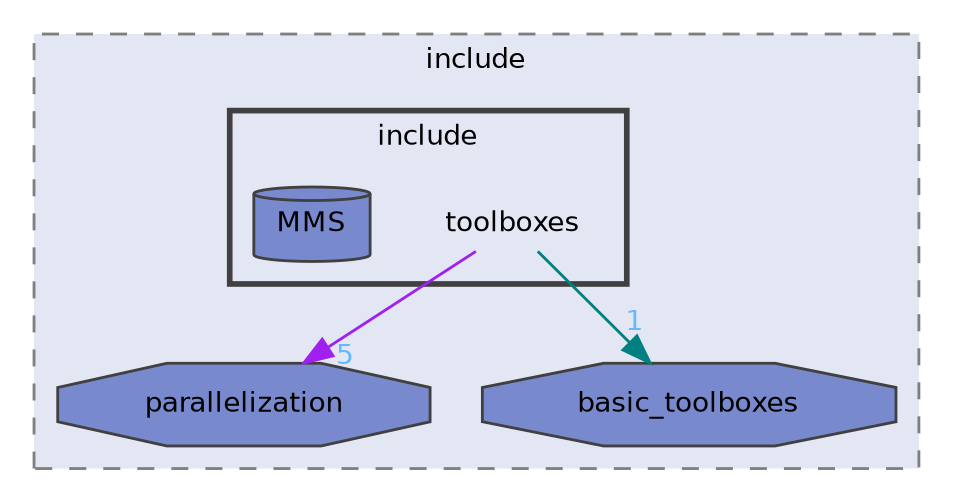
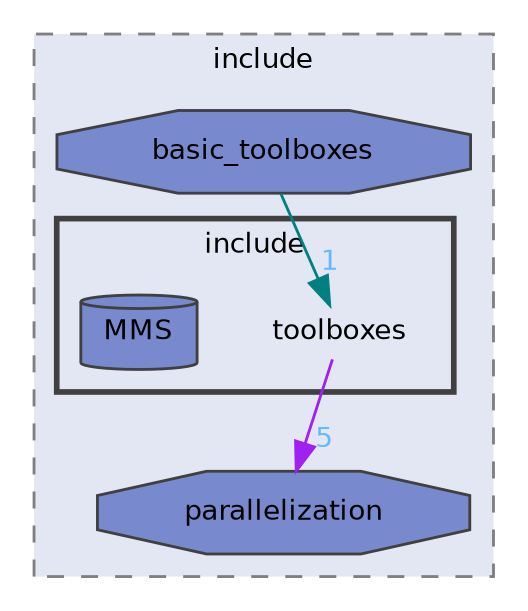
(588, 301) -> (299, 236)
